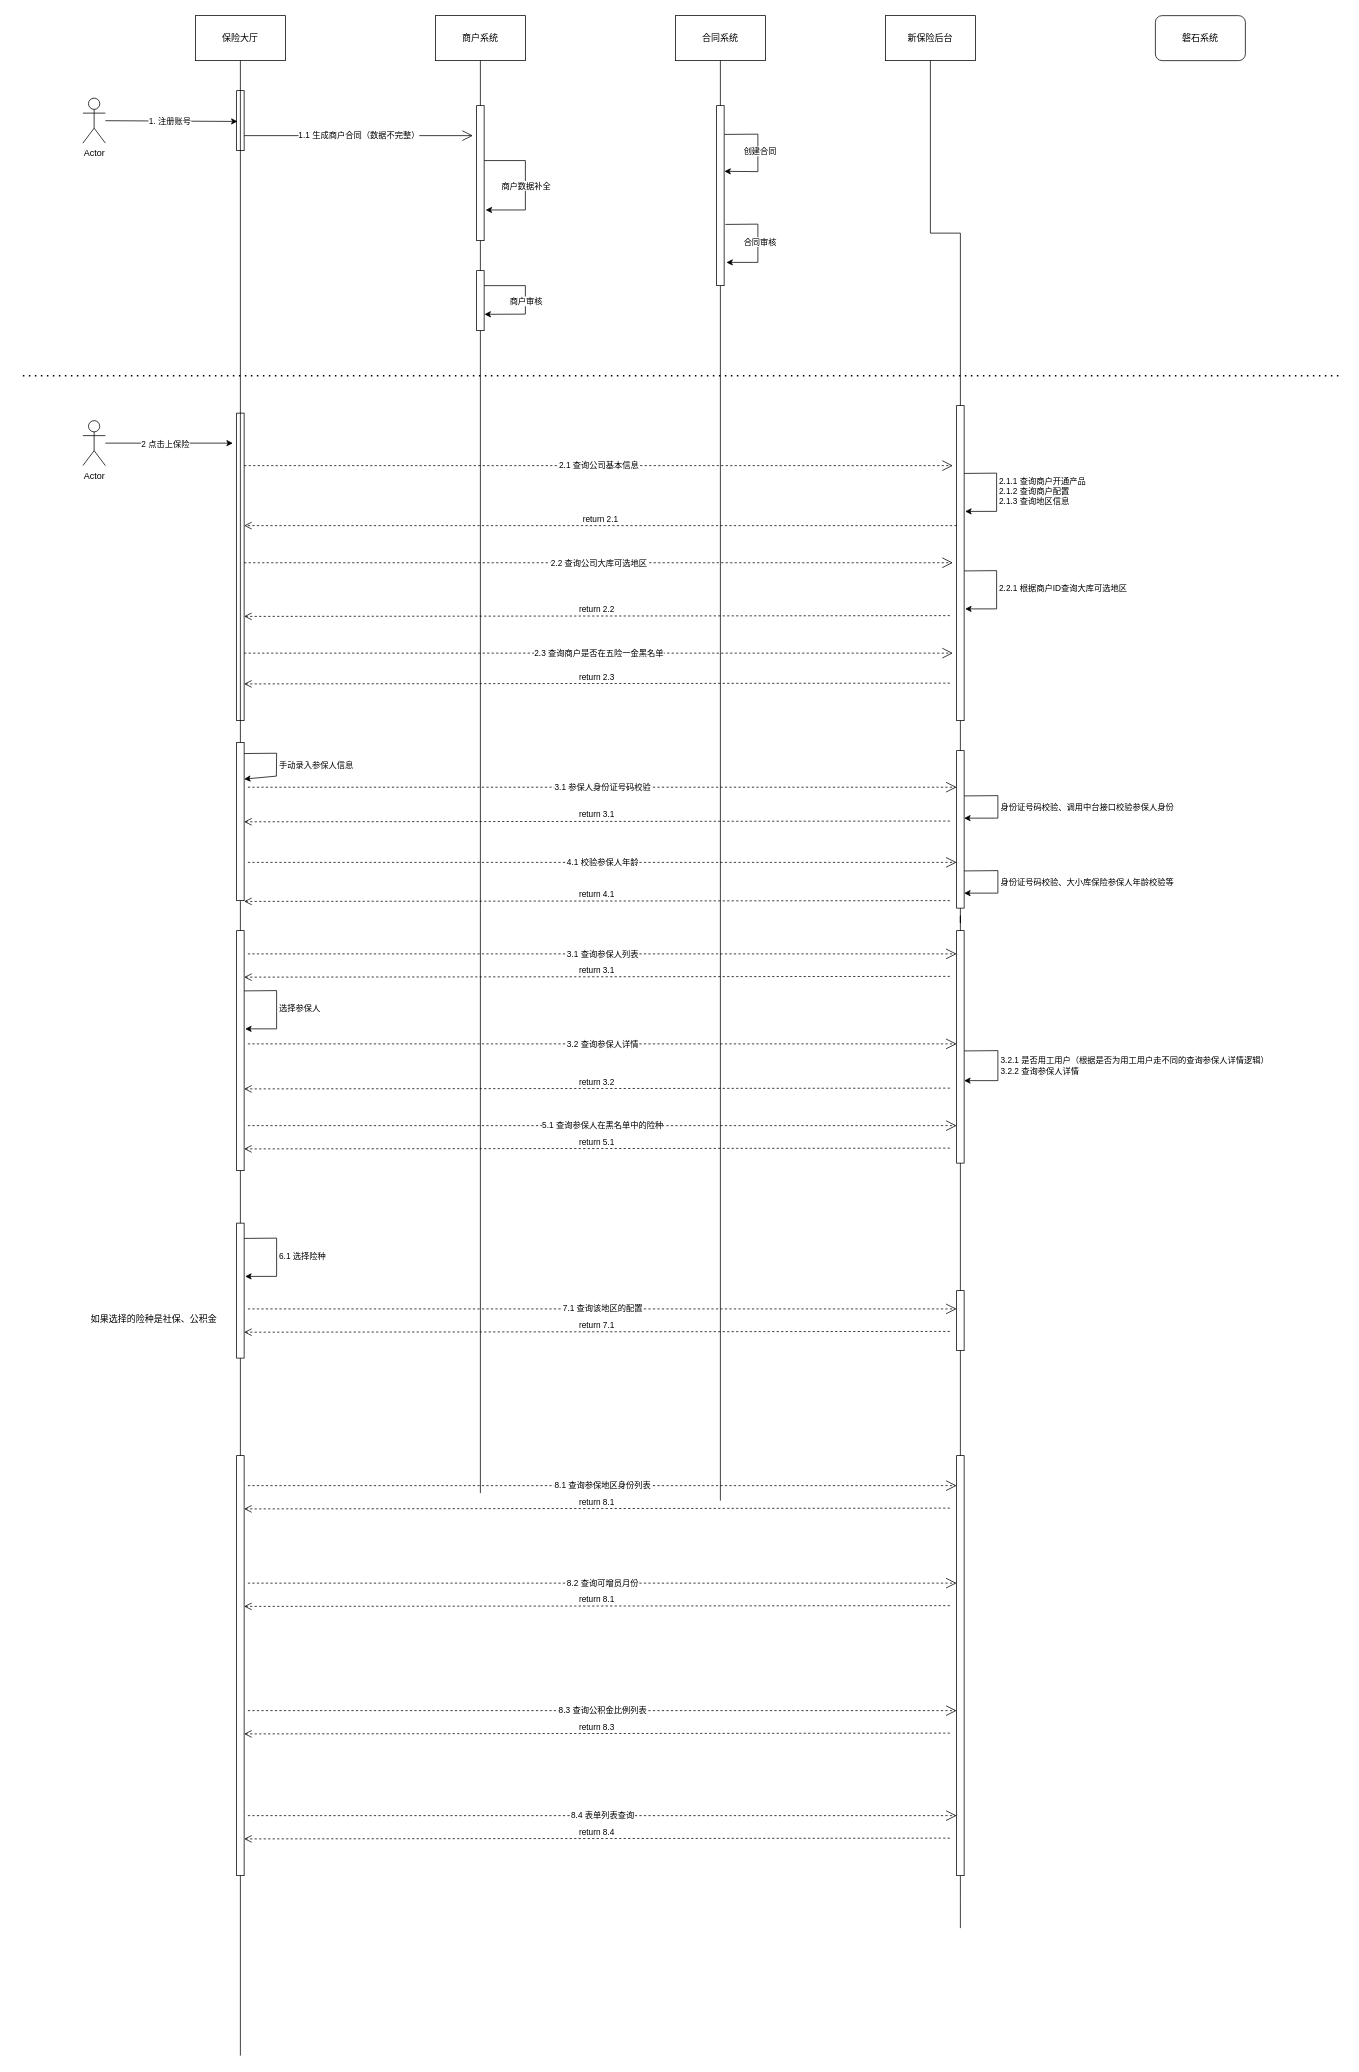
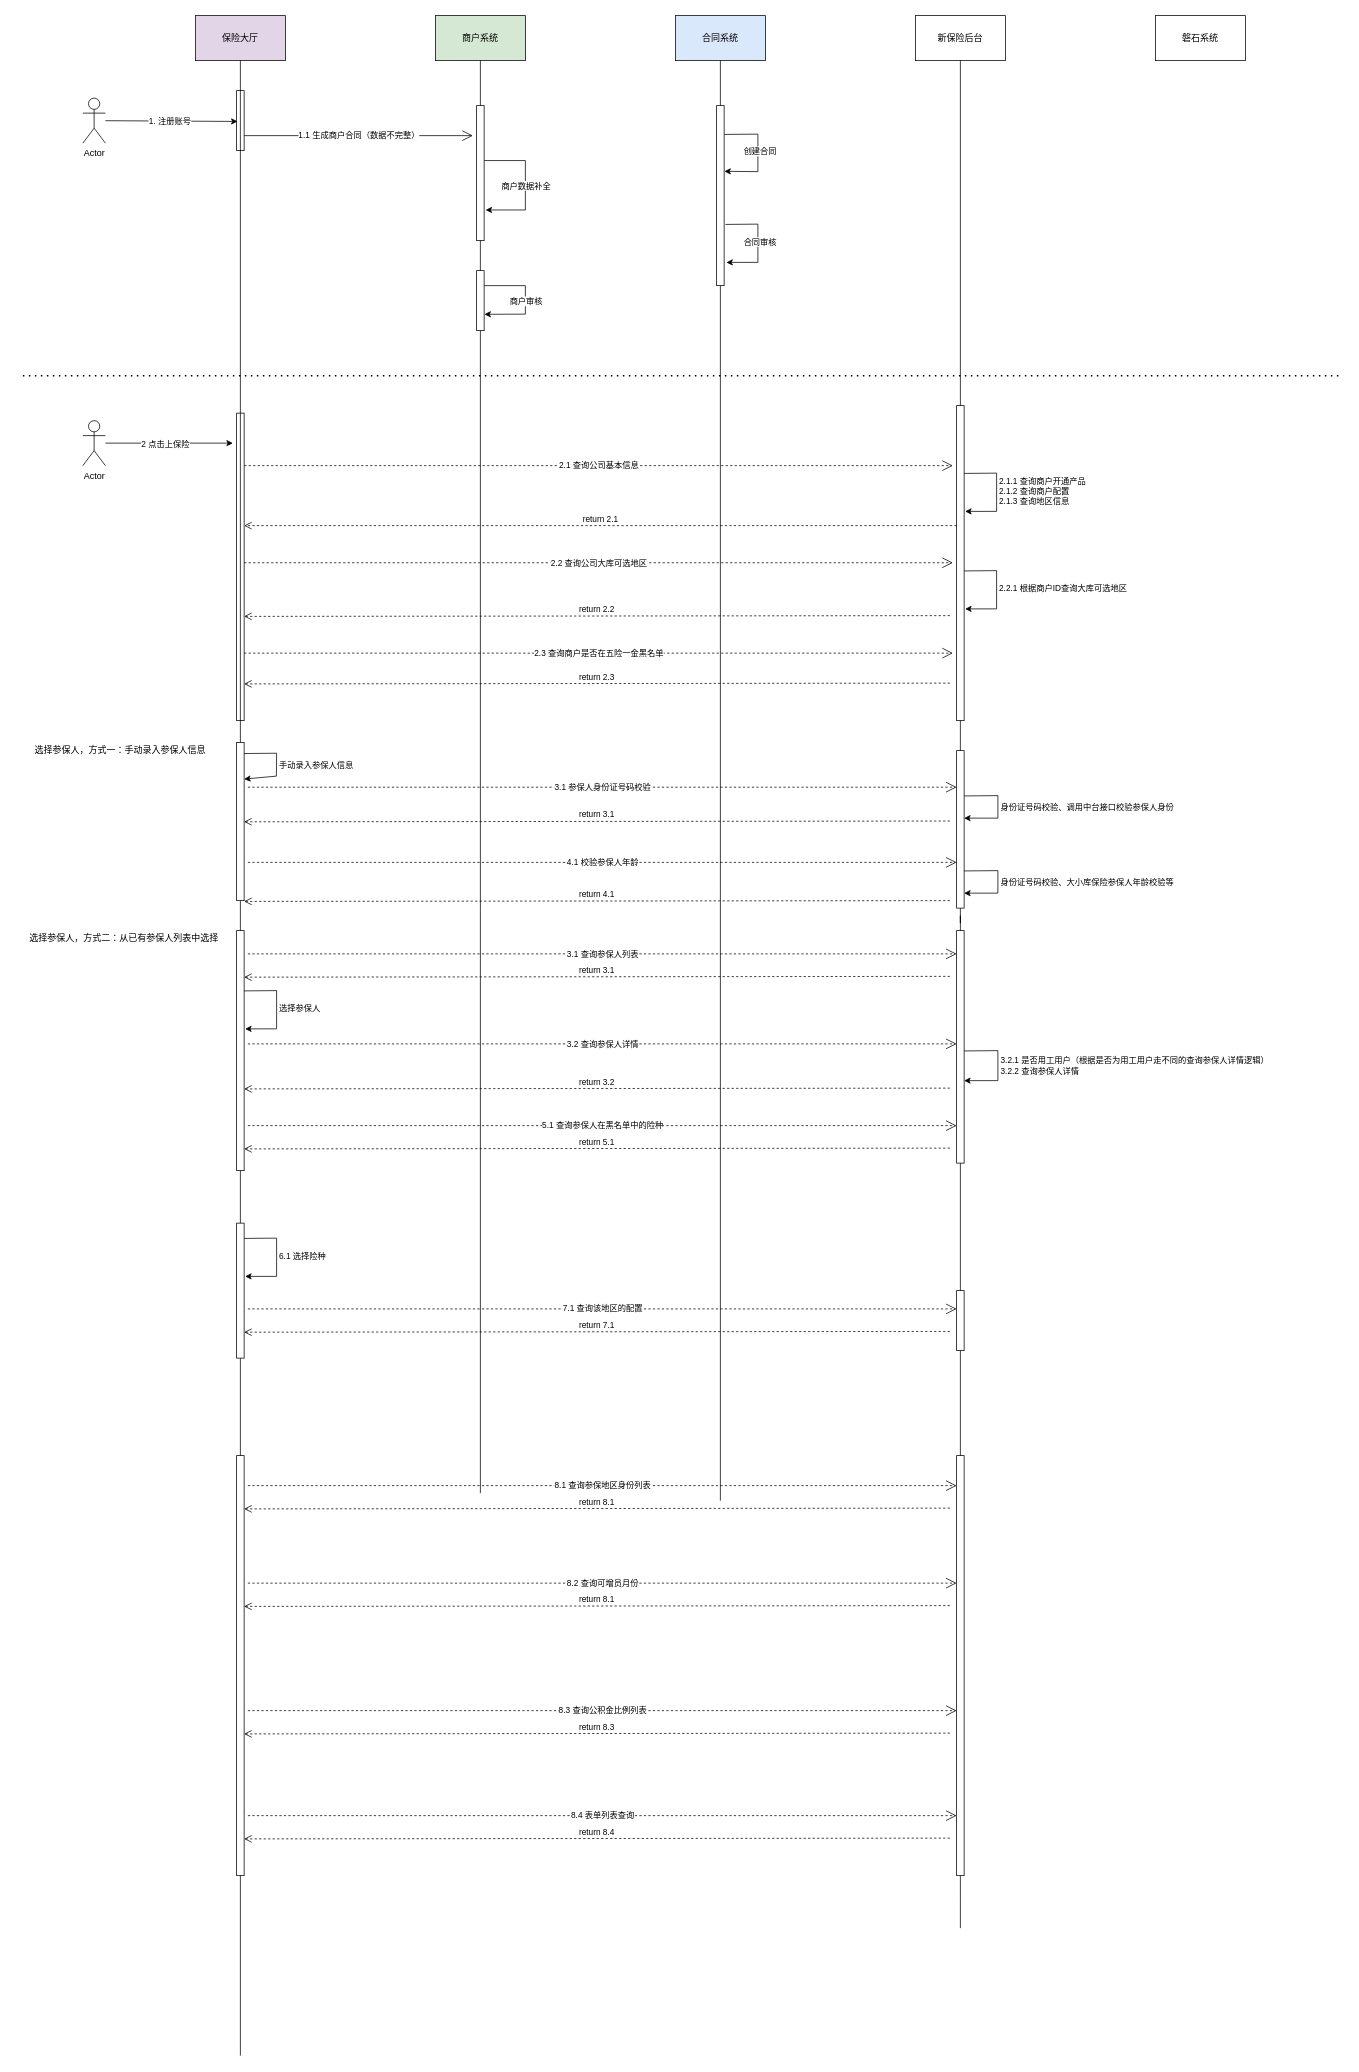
(240, 38) -> (240, 38)
(480, 38) -> (480, 38)
(720, 38) -> (720, 38)
(930, 38) -> (960, 38)
(1200, 38) -> (1200, 38)
none -> (120, 749)
none -> (124, 938)
(154, 1319) -> none
